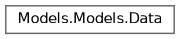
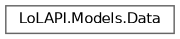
(90, 20) -> (90, 20)
